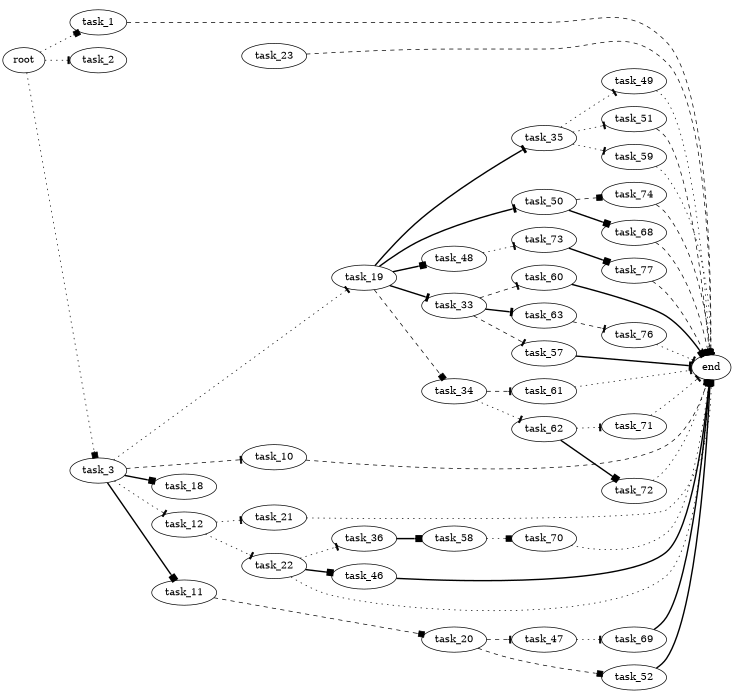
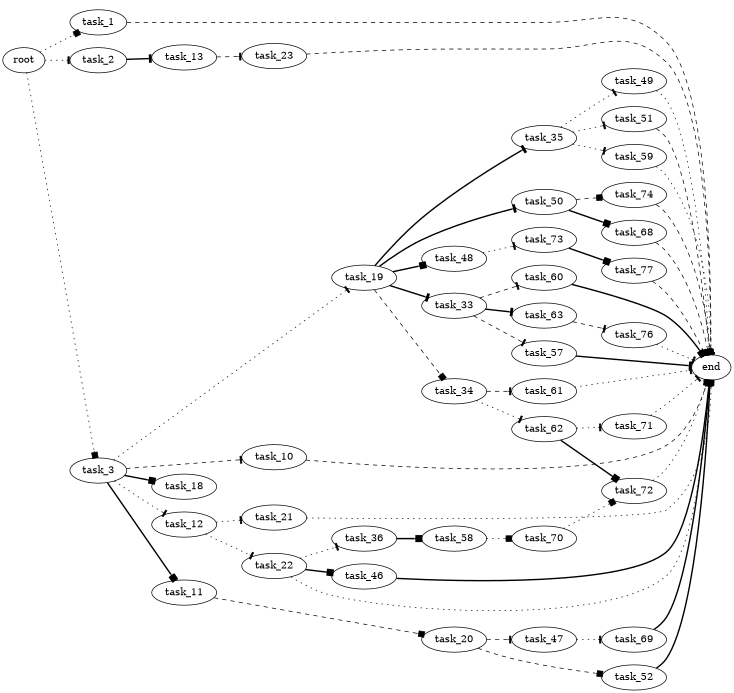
none -> (184, 57)
(681, 510) -> (594, 512)
(698, 530) -> (698, 530)
